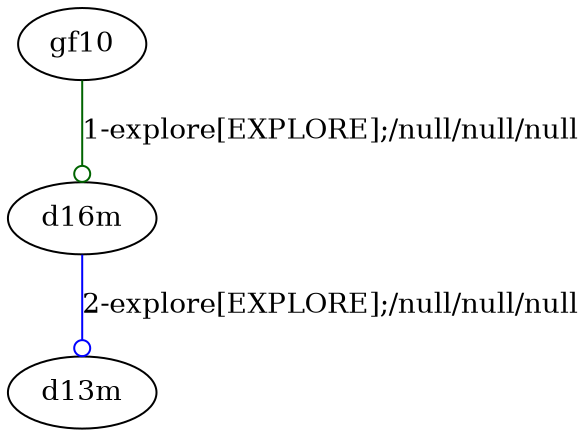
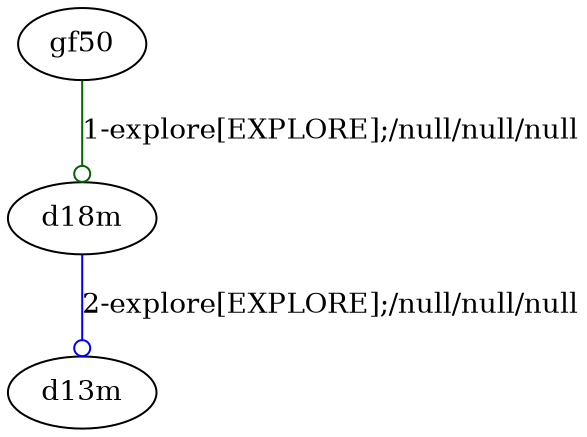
(82, 44) -> (82, 44)
(82, 218) -> (82, 218)
